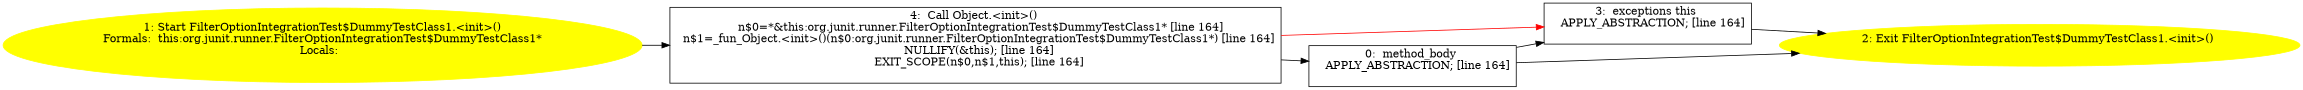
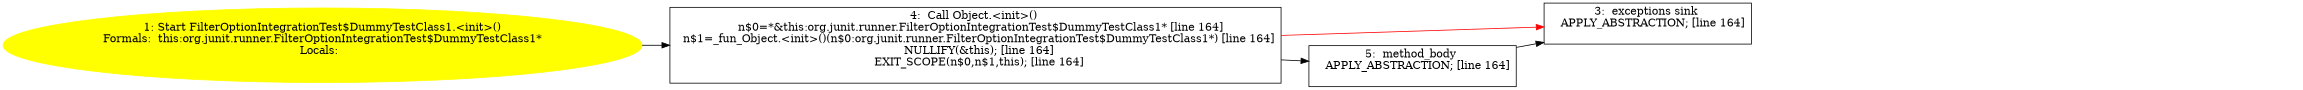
(1648, 24) -> (1648, 24)
(2040, 45) -> none
(1413, 66) -> (1413, 66)
